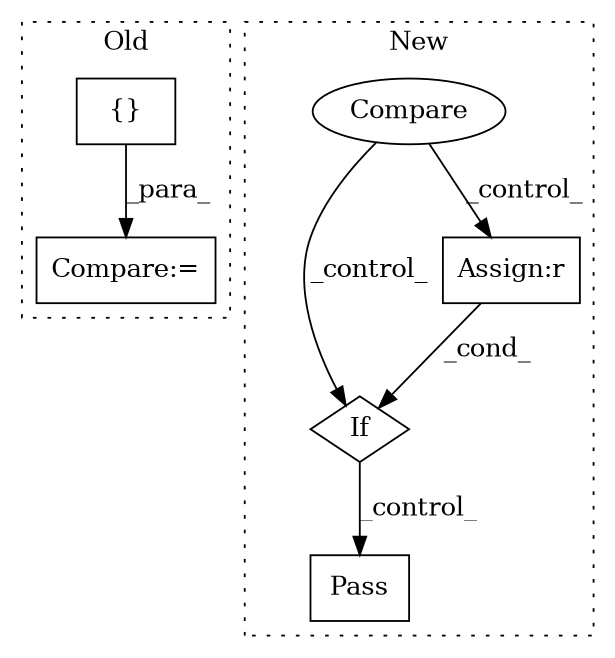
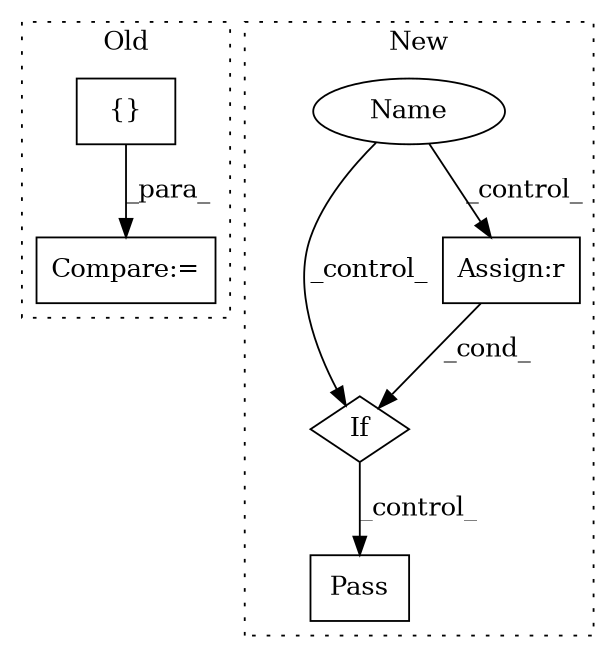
(409, 111) -> (409, 111)
